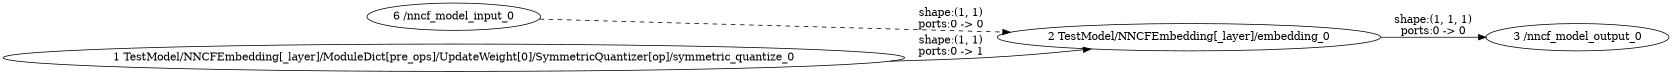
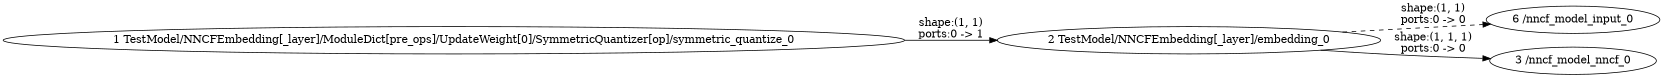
(771, 26) -> (1413, 28)
(1577, 37) -> (1573, 61)
